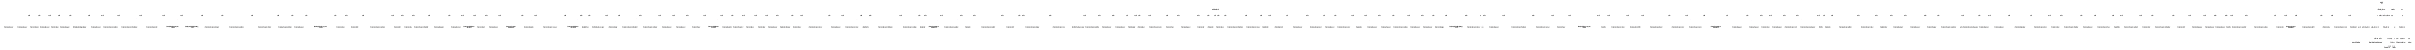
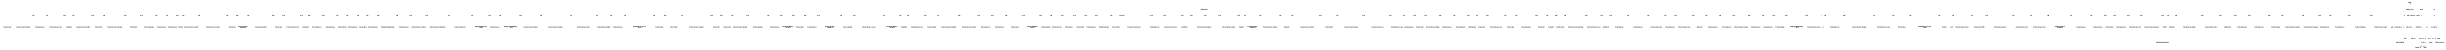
none -> (495, 27)
none -> (1409, 27)
none -> (1420, 27)
